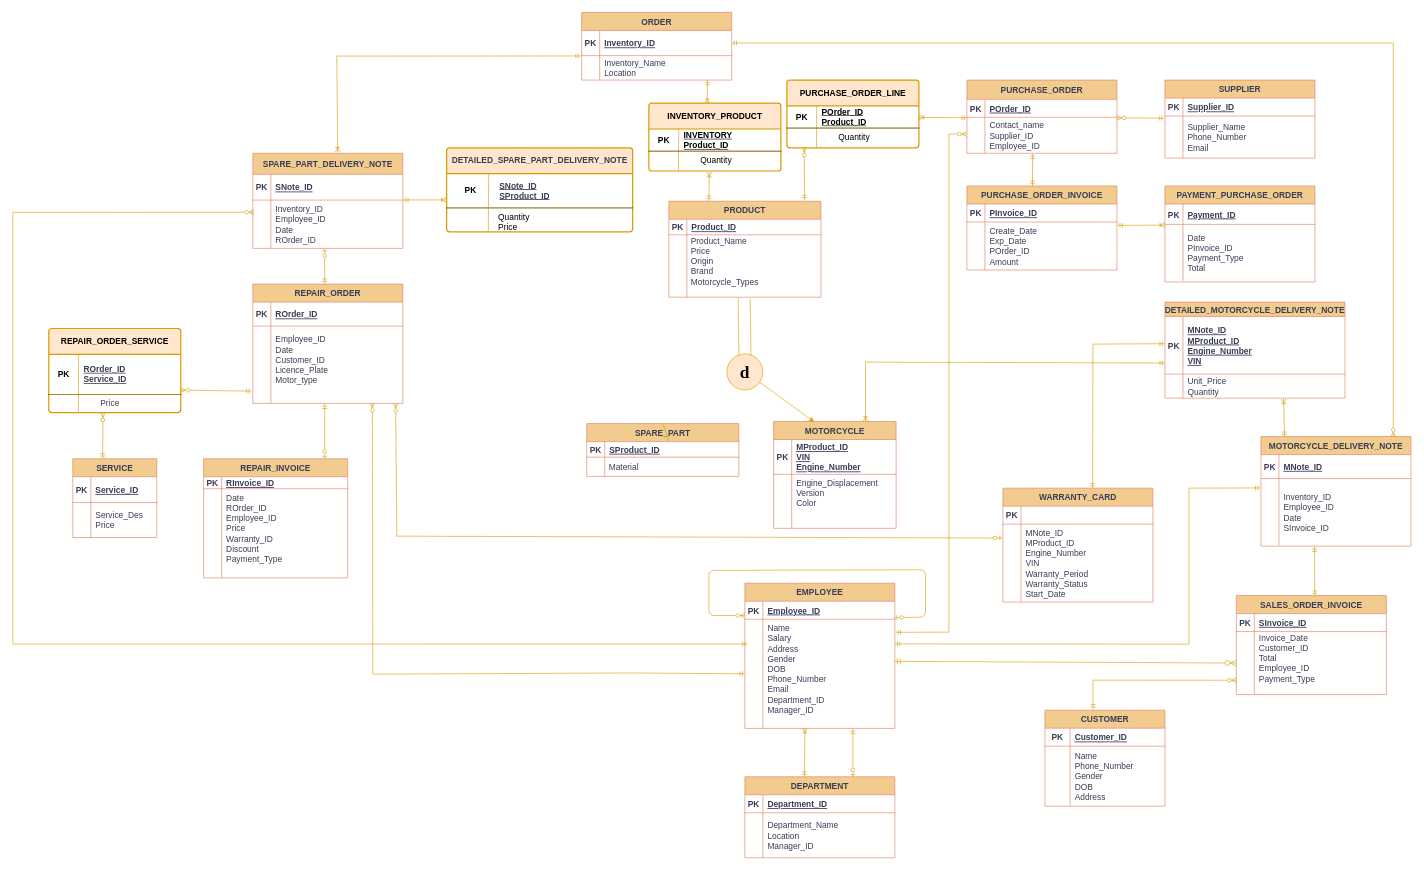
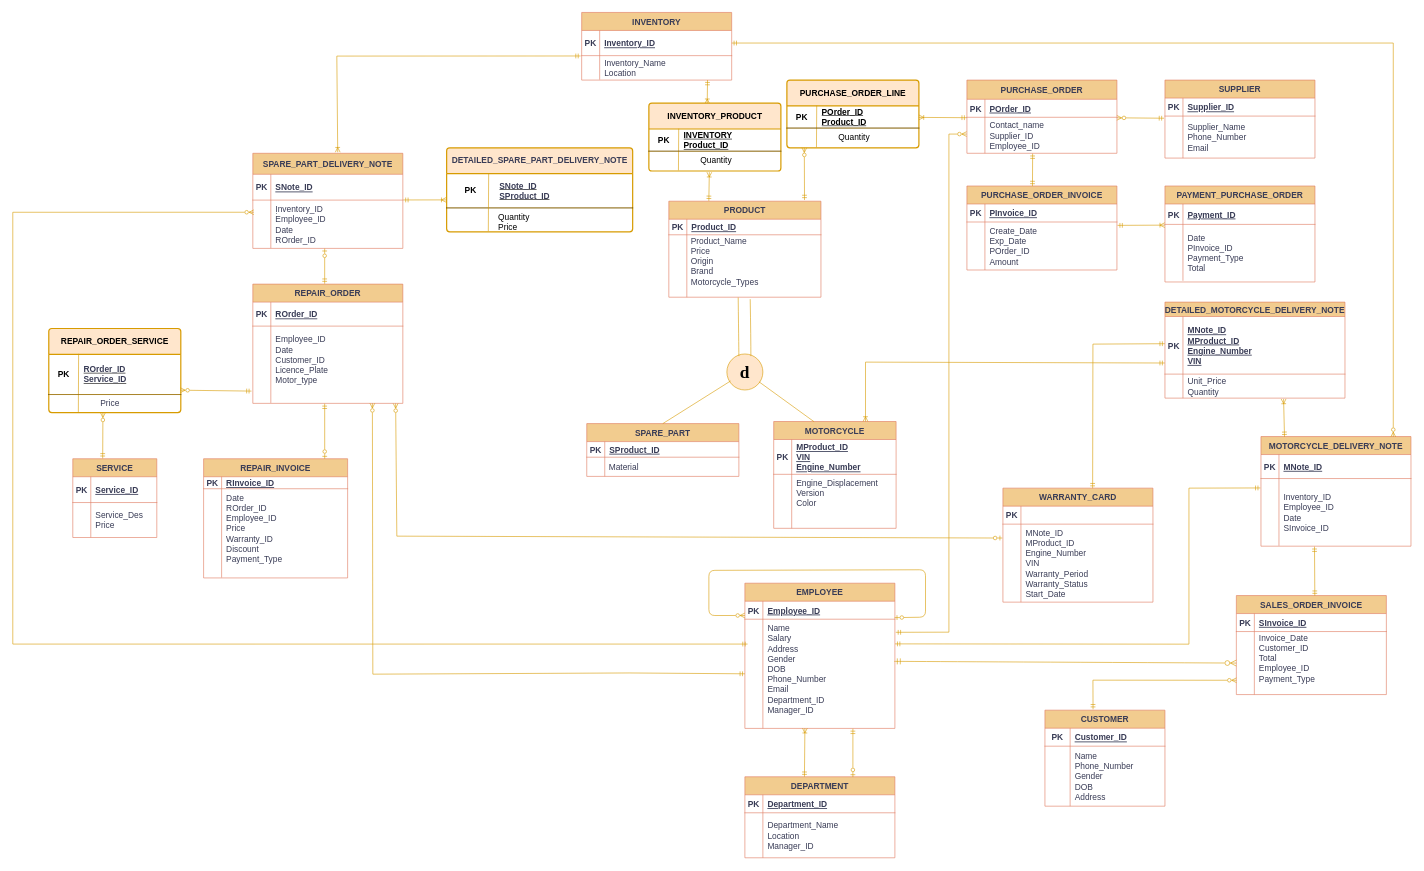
(656, 22) -> (656, 22)
(809, 418) -> (811, 419)
(665, 431) -> (697, 402)
